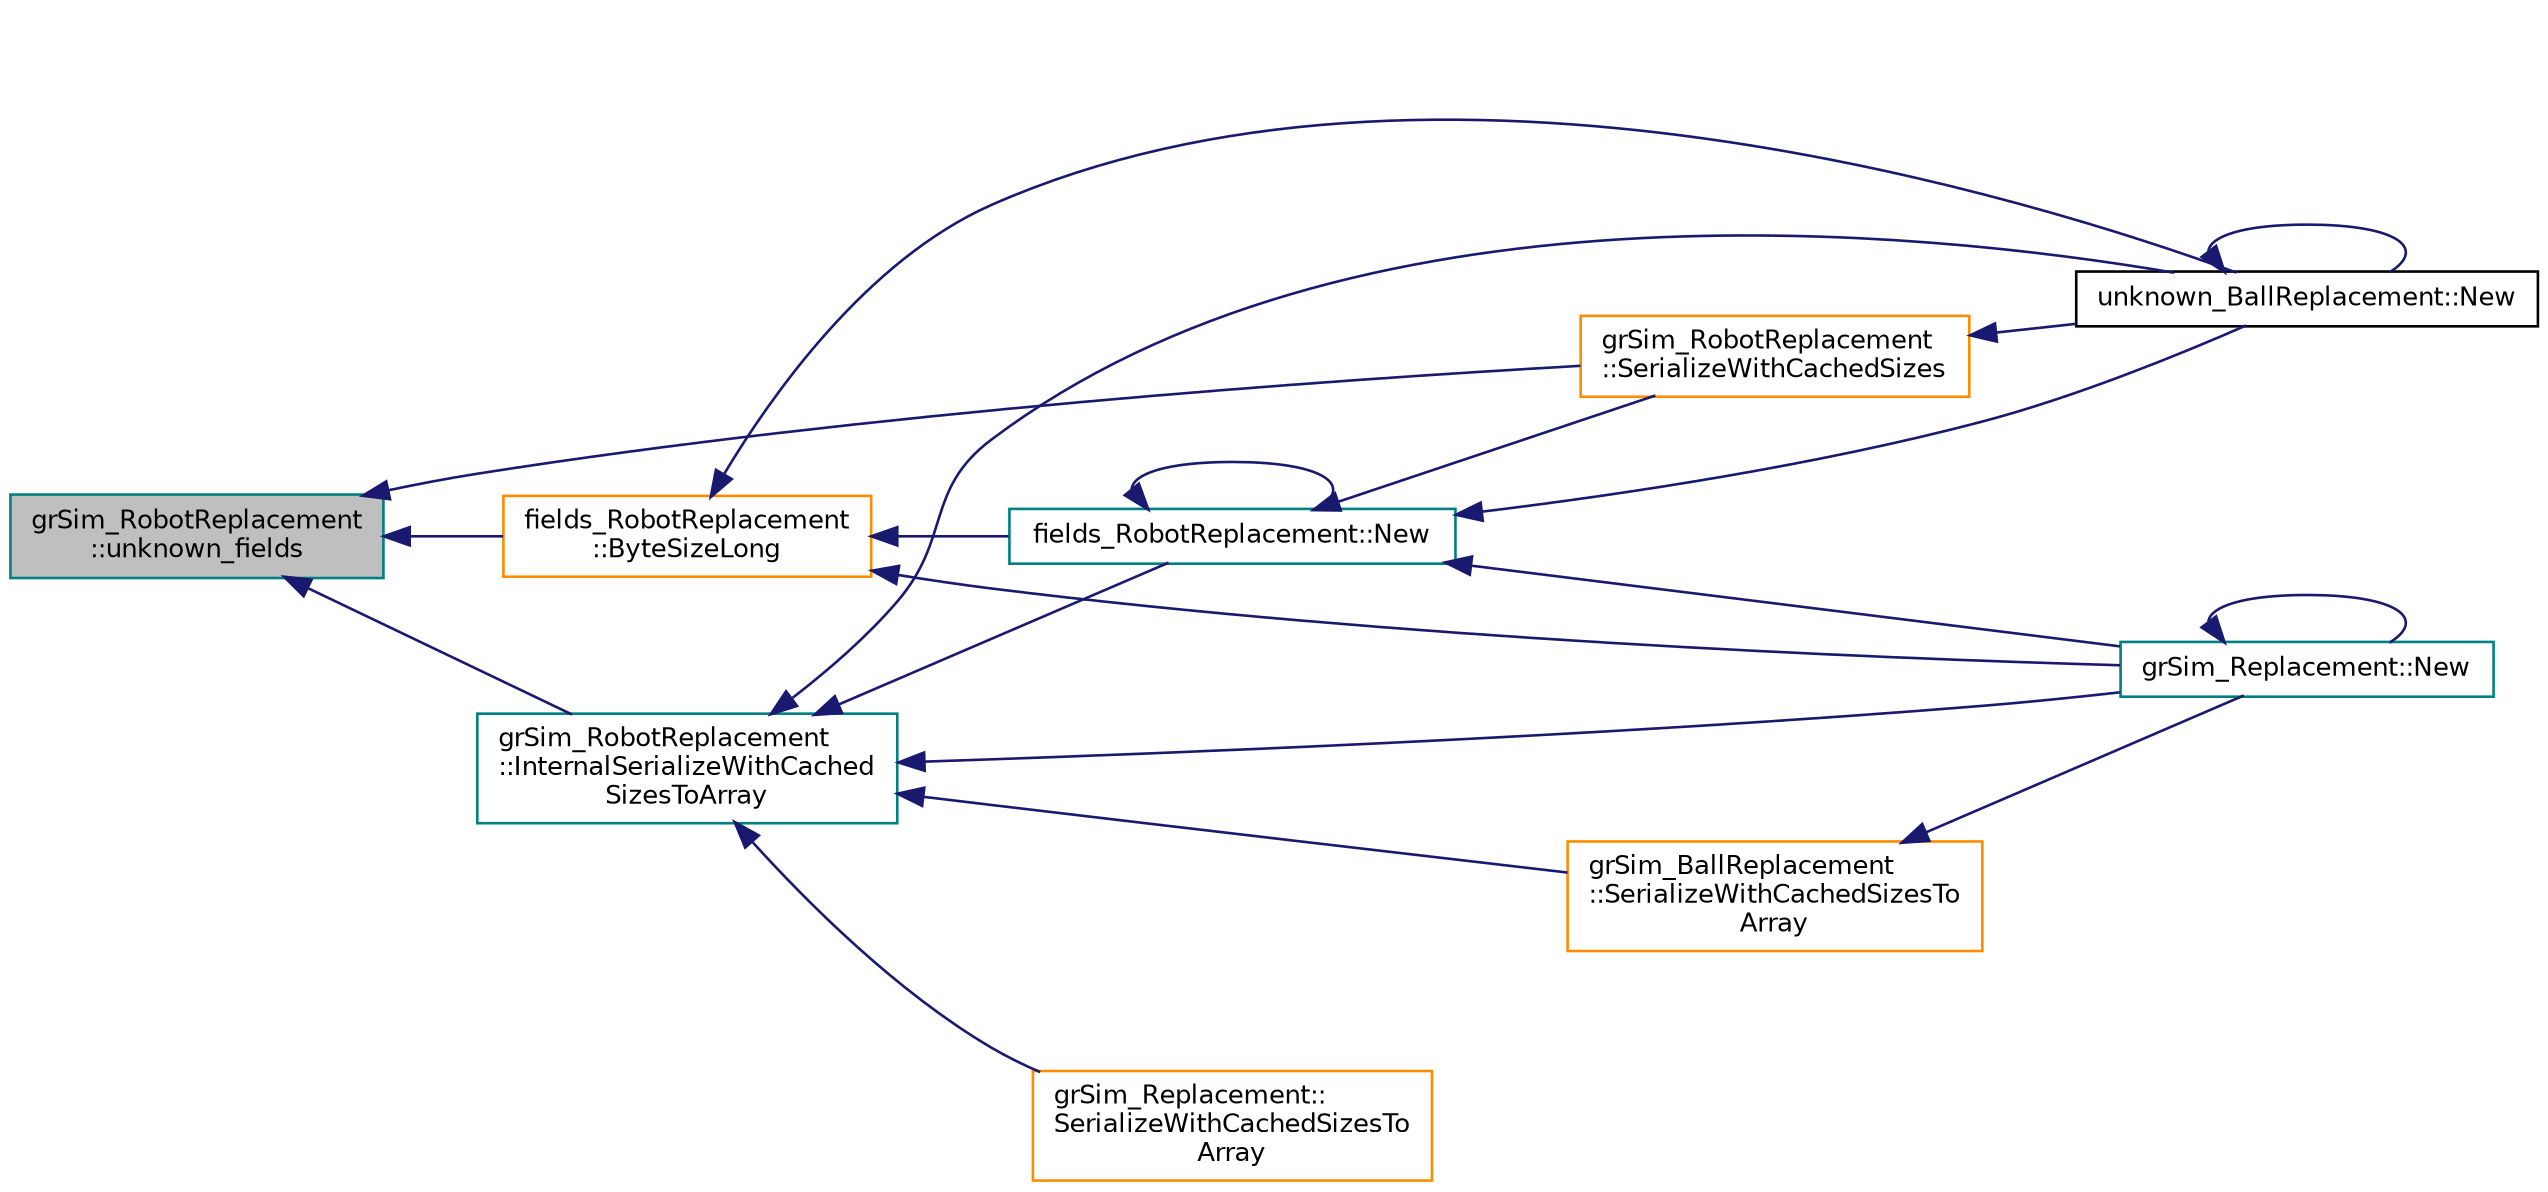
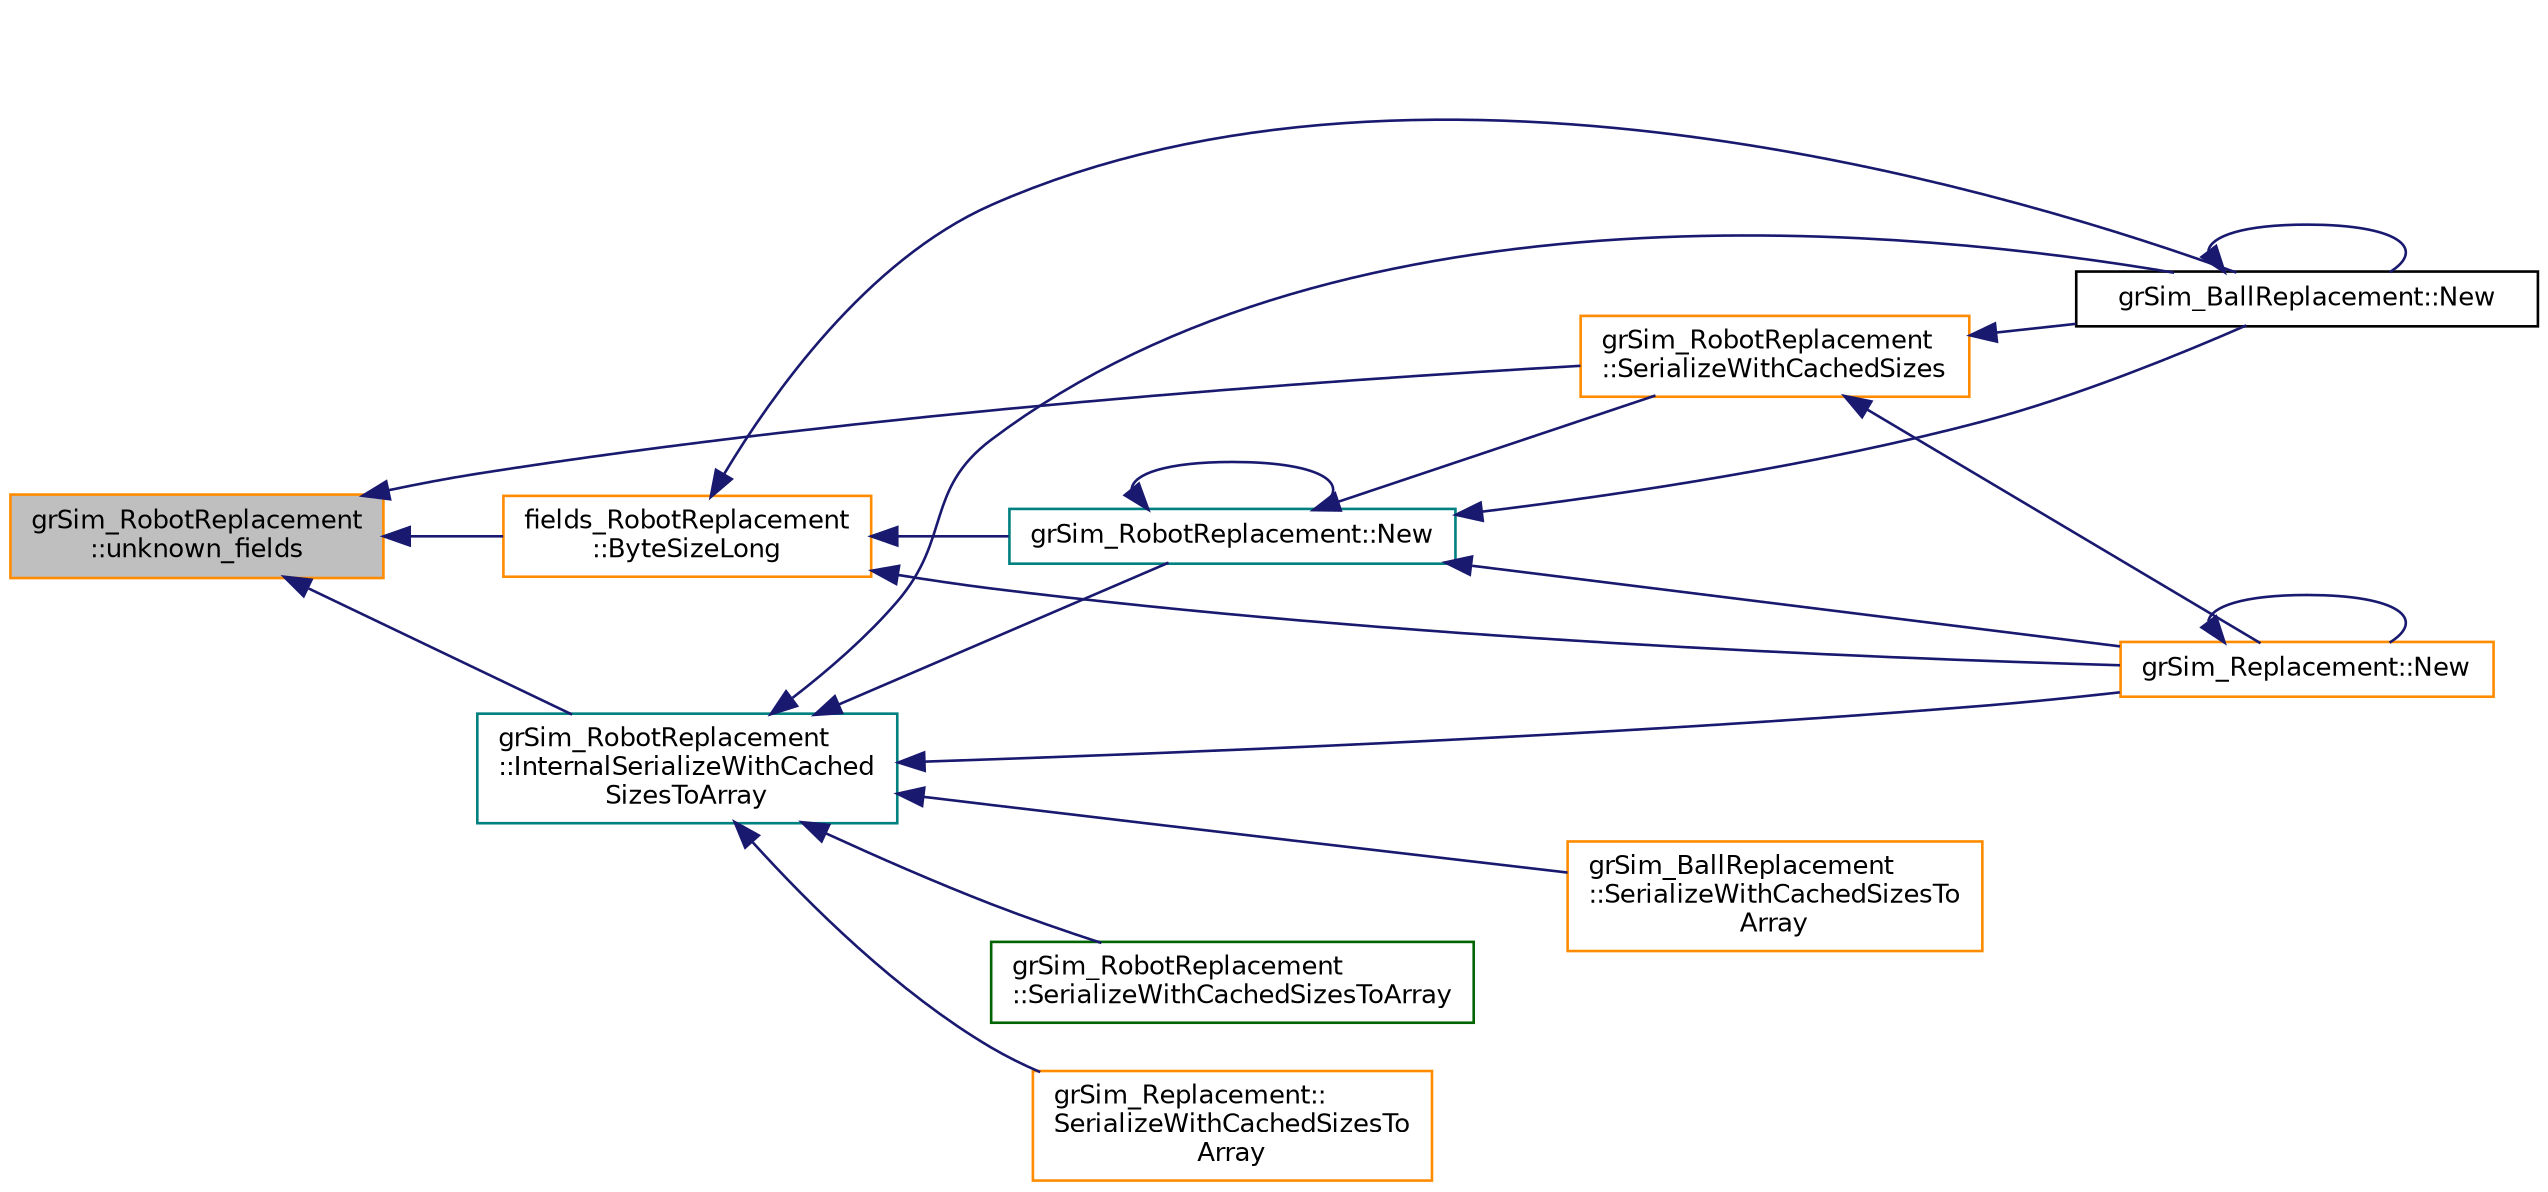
(2307, 299) -> (2307, 299)
(197, 536) -> (197, 536)
(1232, 536) -> (1232, 536)
(2307, 669) -> (2307, 669)
(2085, 764) -> (2064, 526)
none -> (1232, 982)
